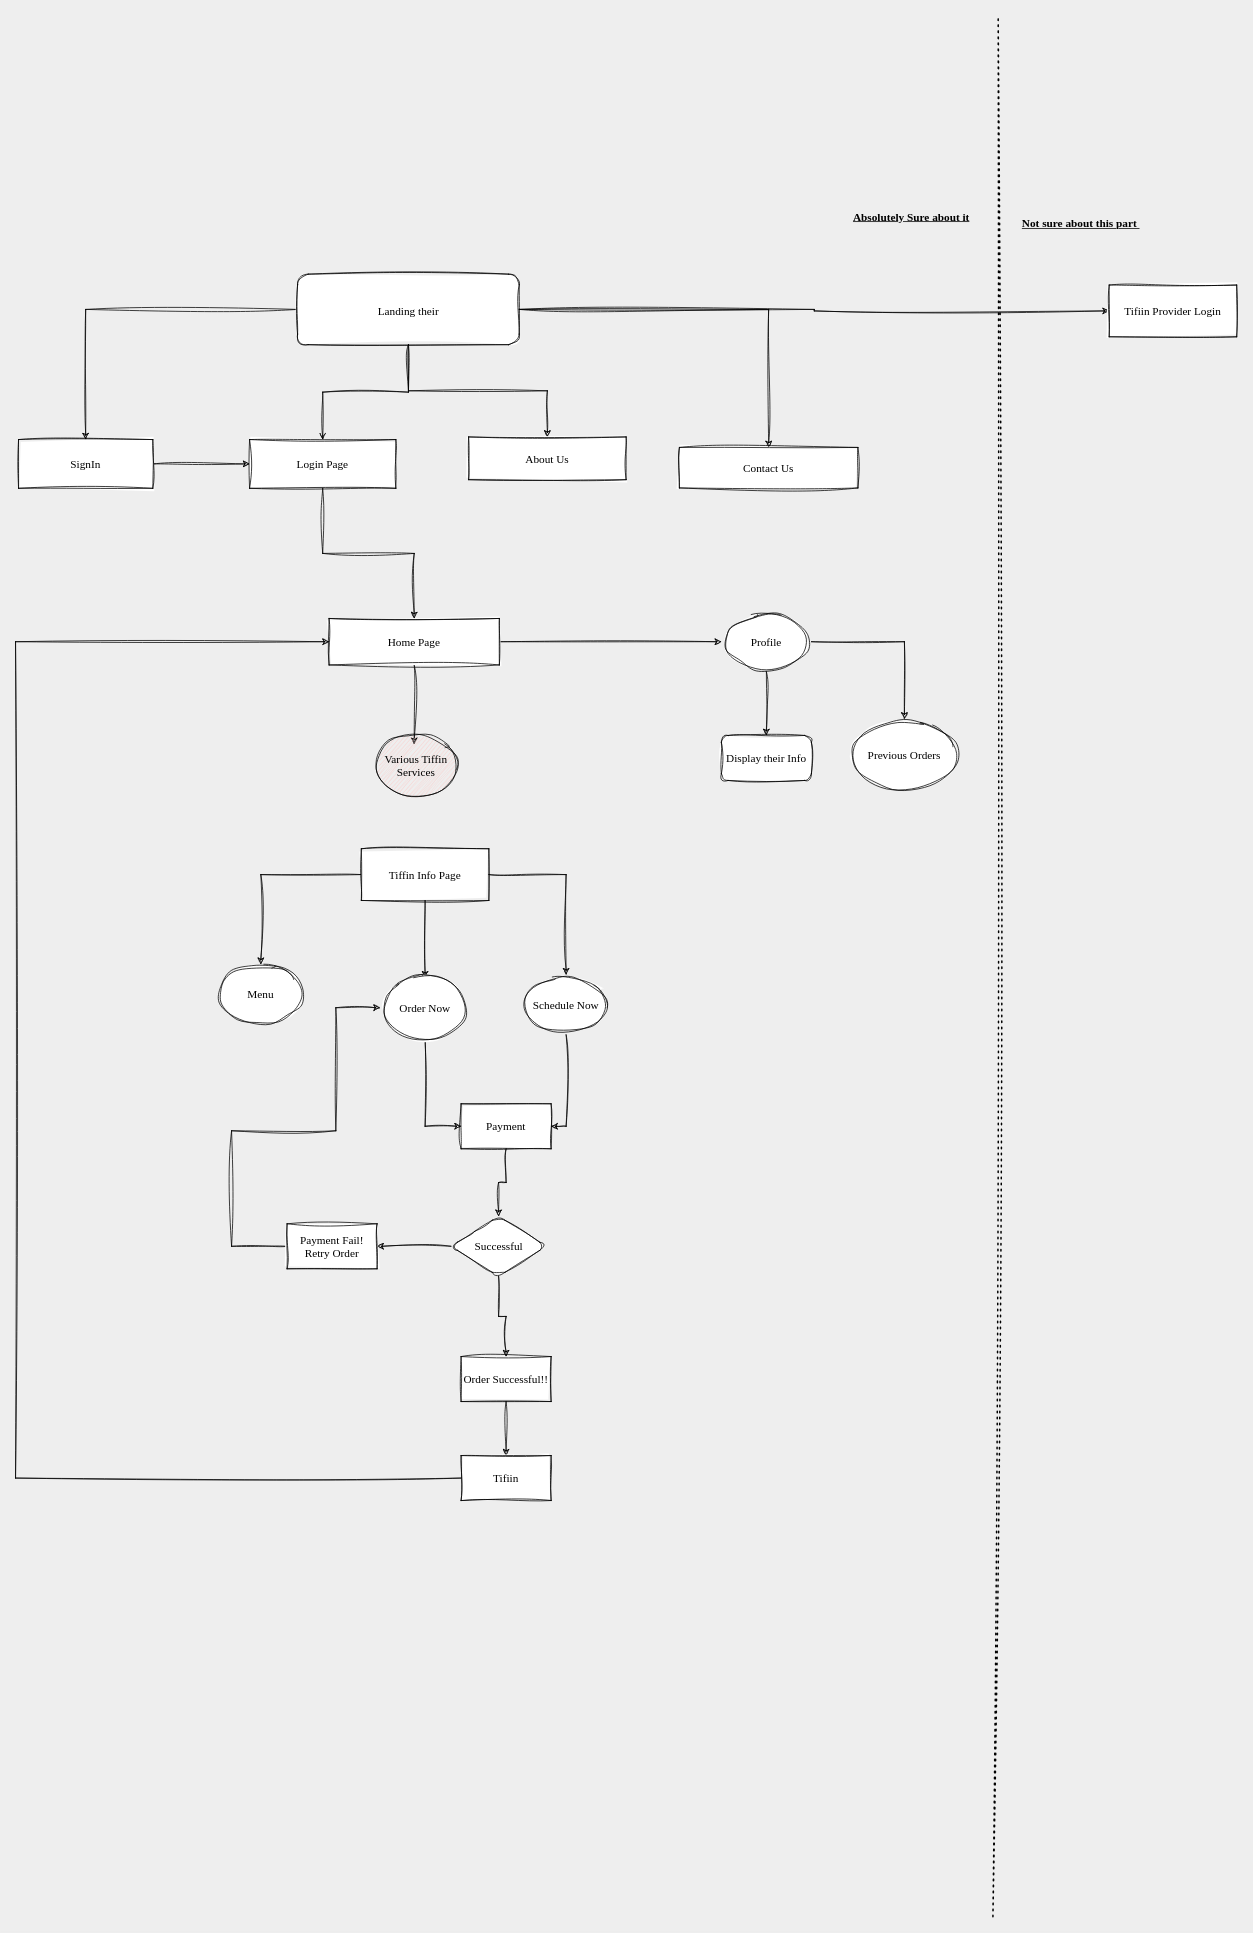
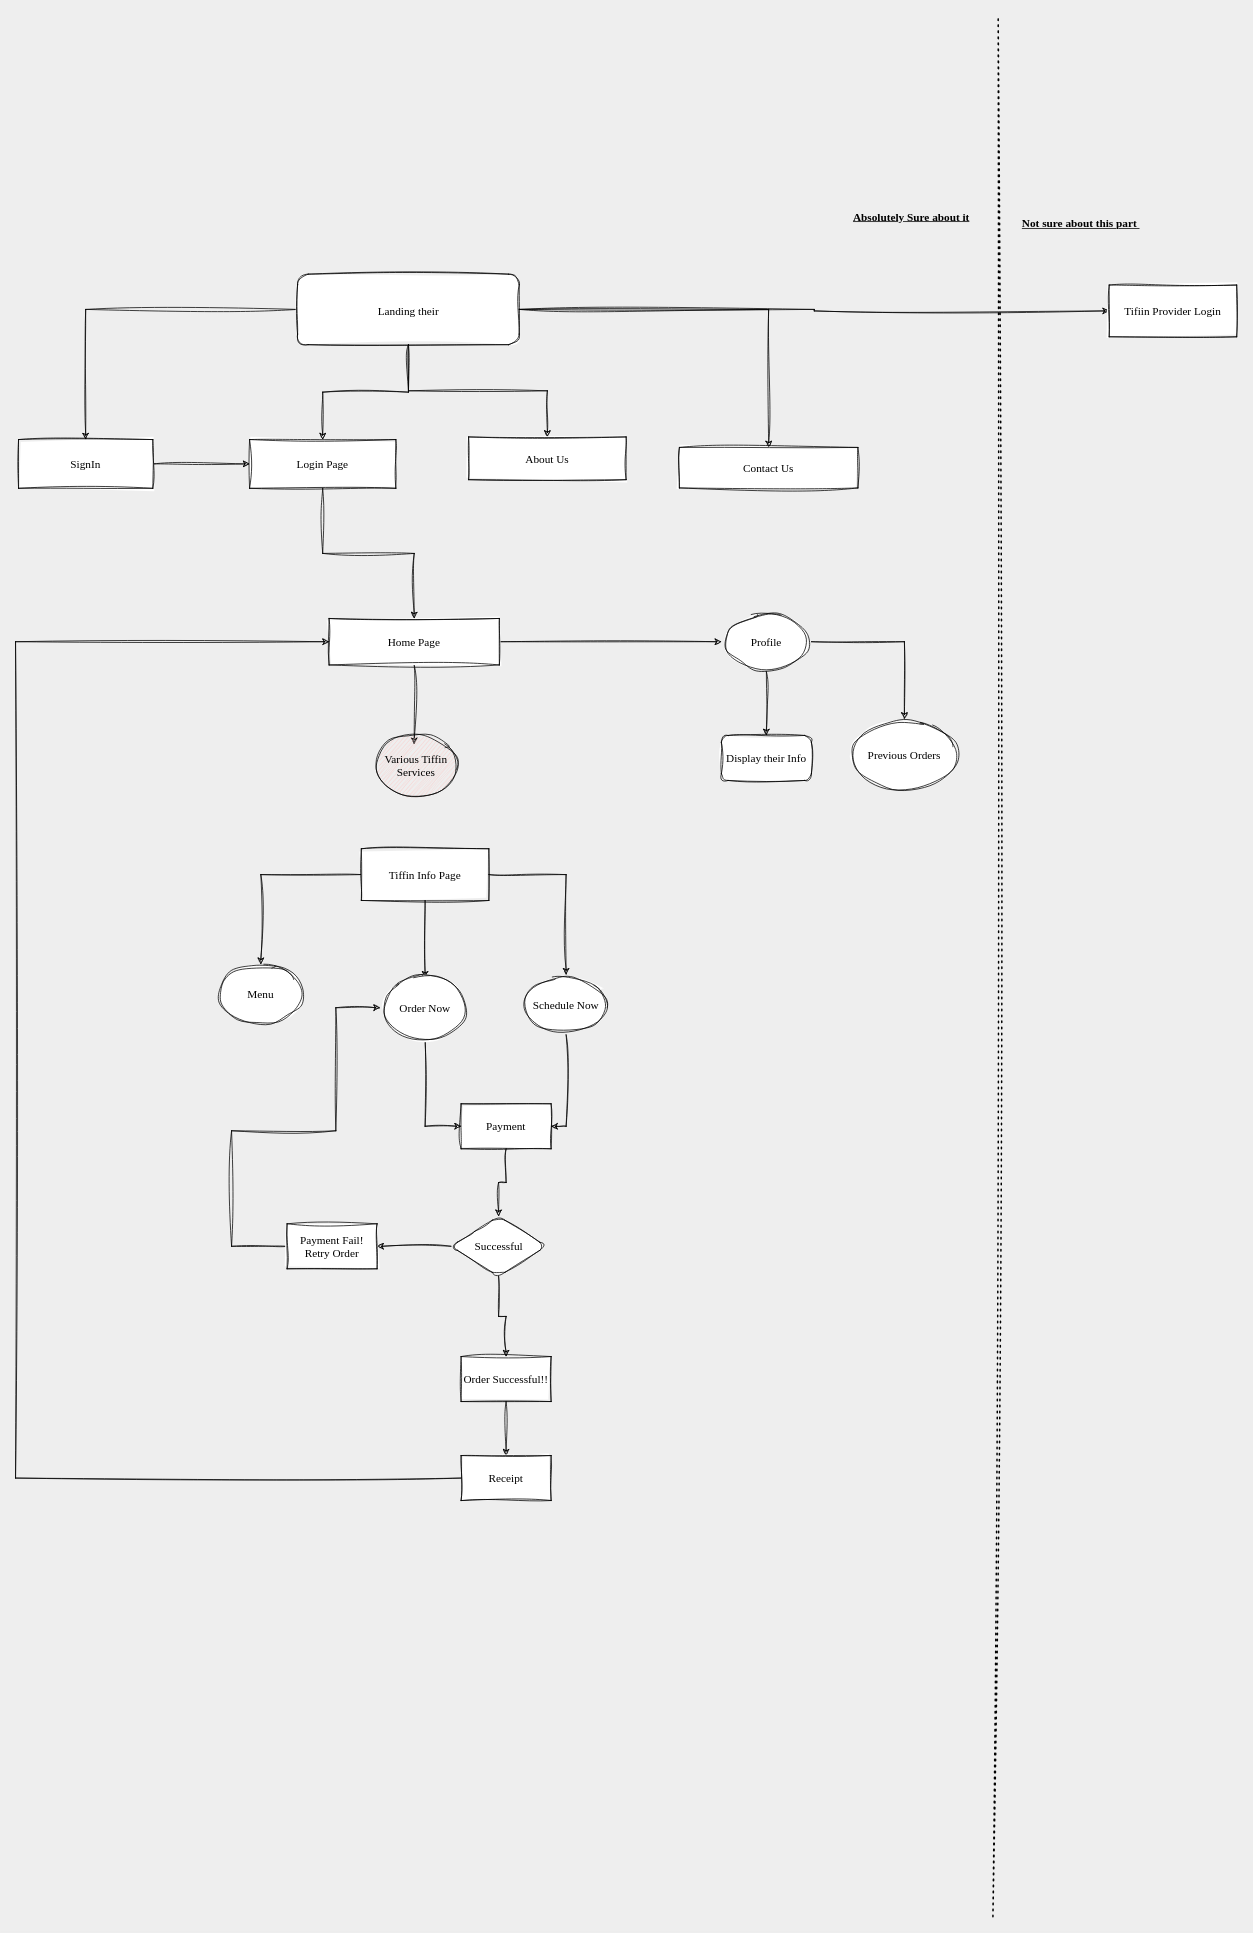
(323, 434) -> (323, 433)
(506, 1478) -> (506, 1478)
